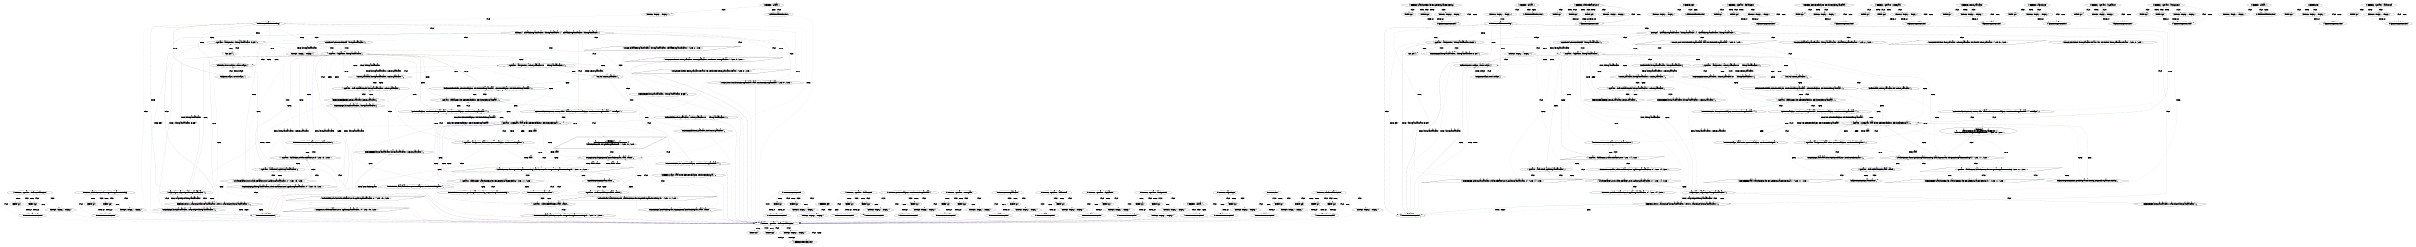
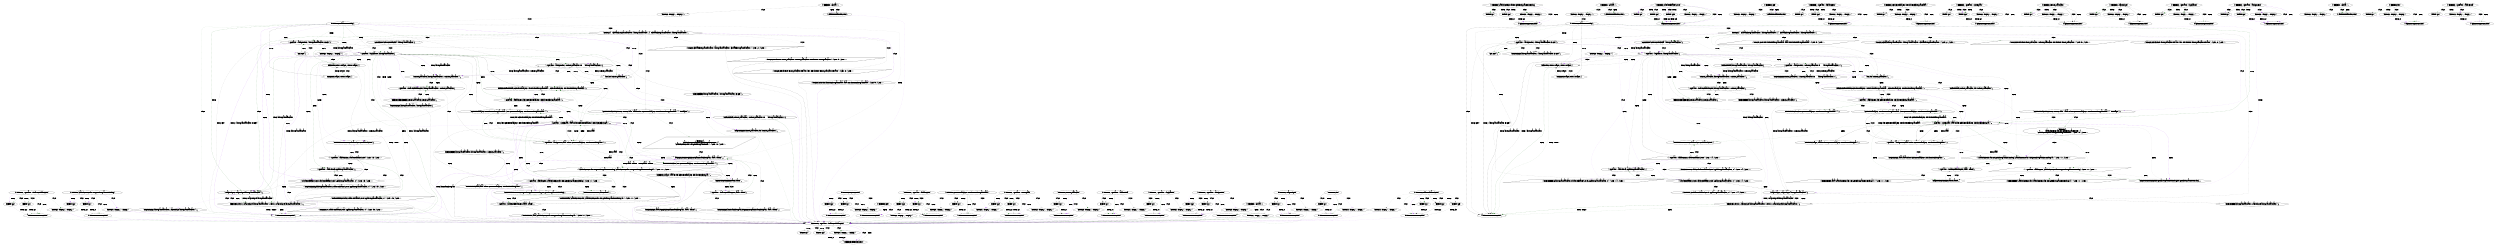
none -> (671, 210)
